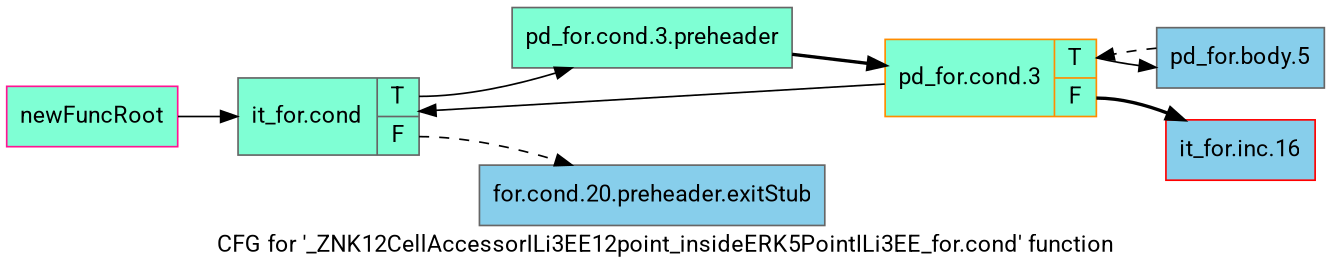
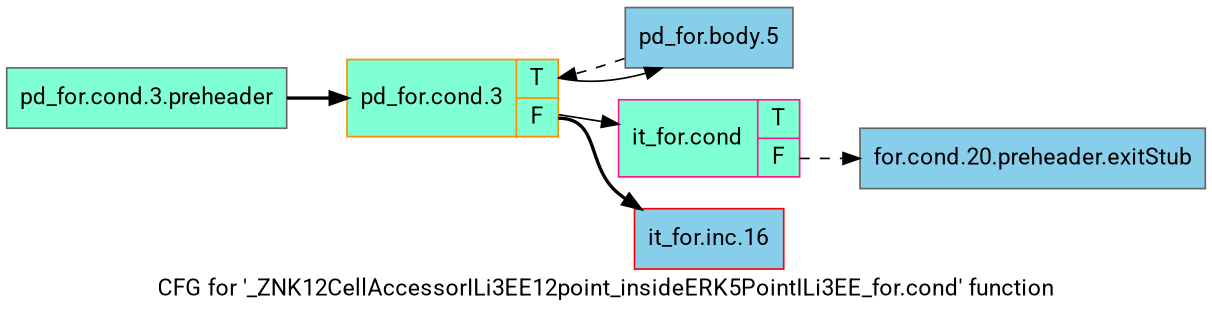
(488, 89) -> none
(92, 117) -> none
(329, 117) -> (709, 138)
